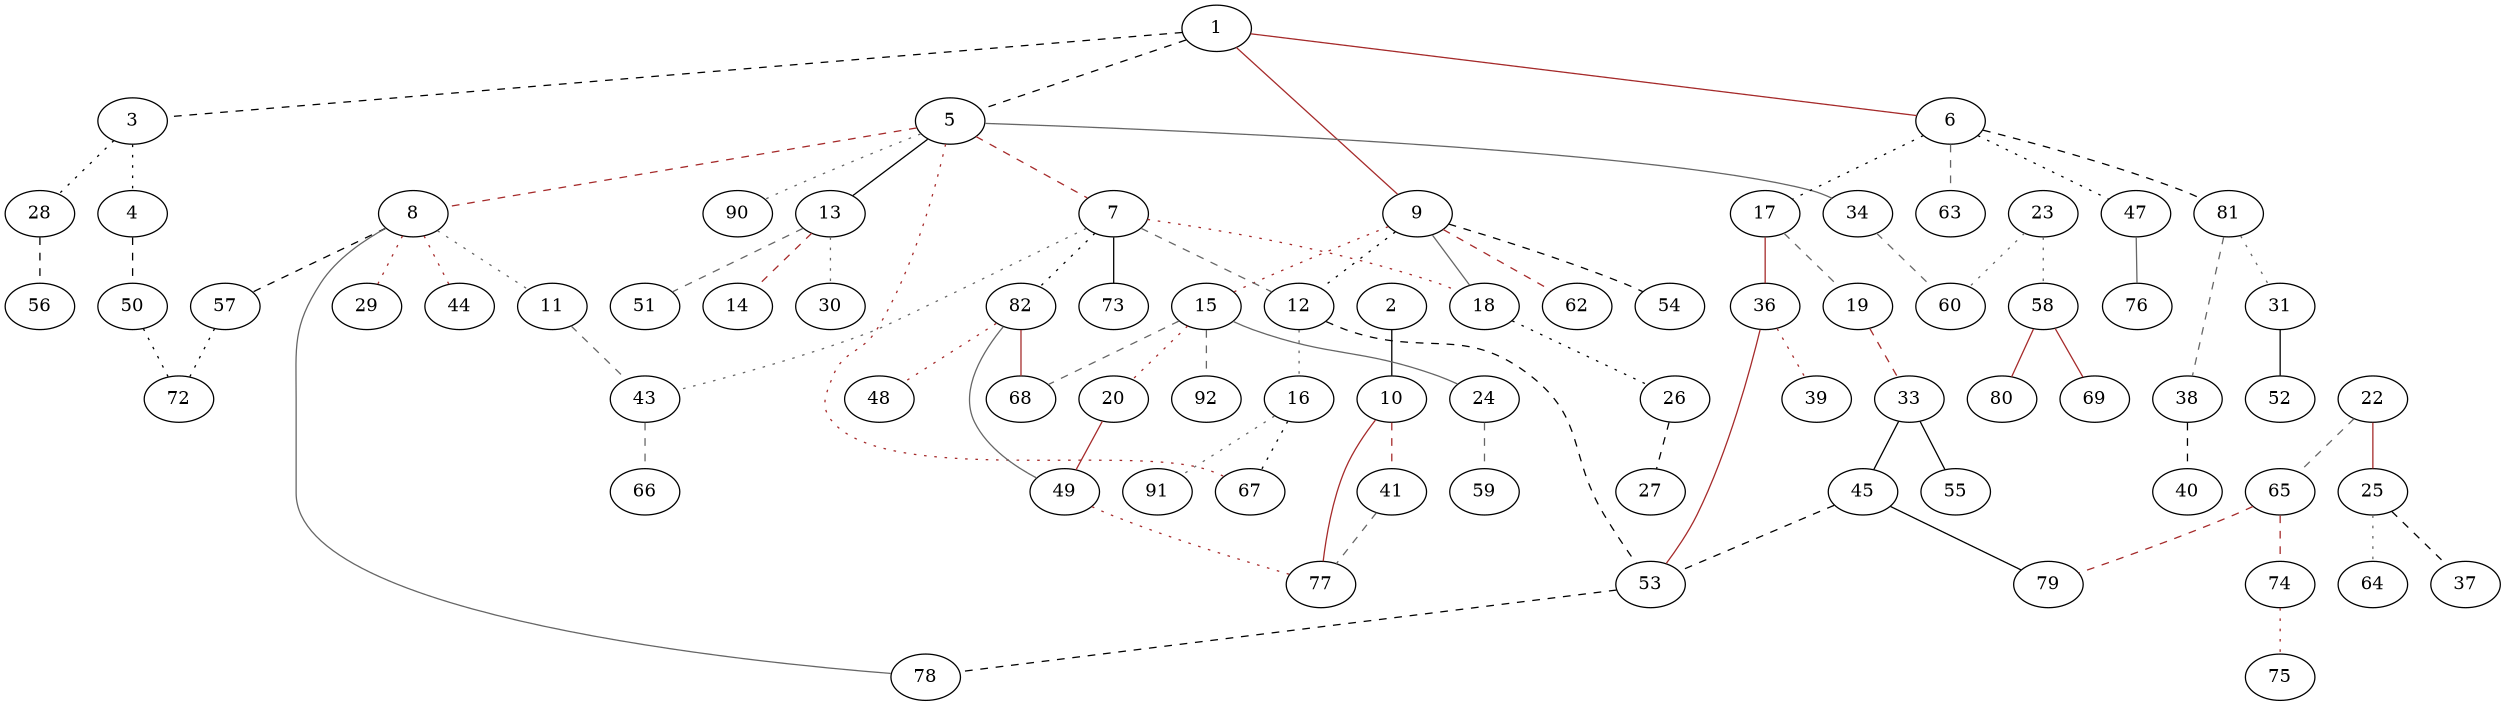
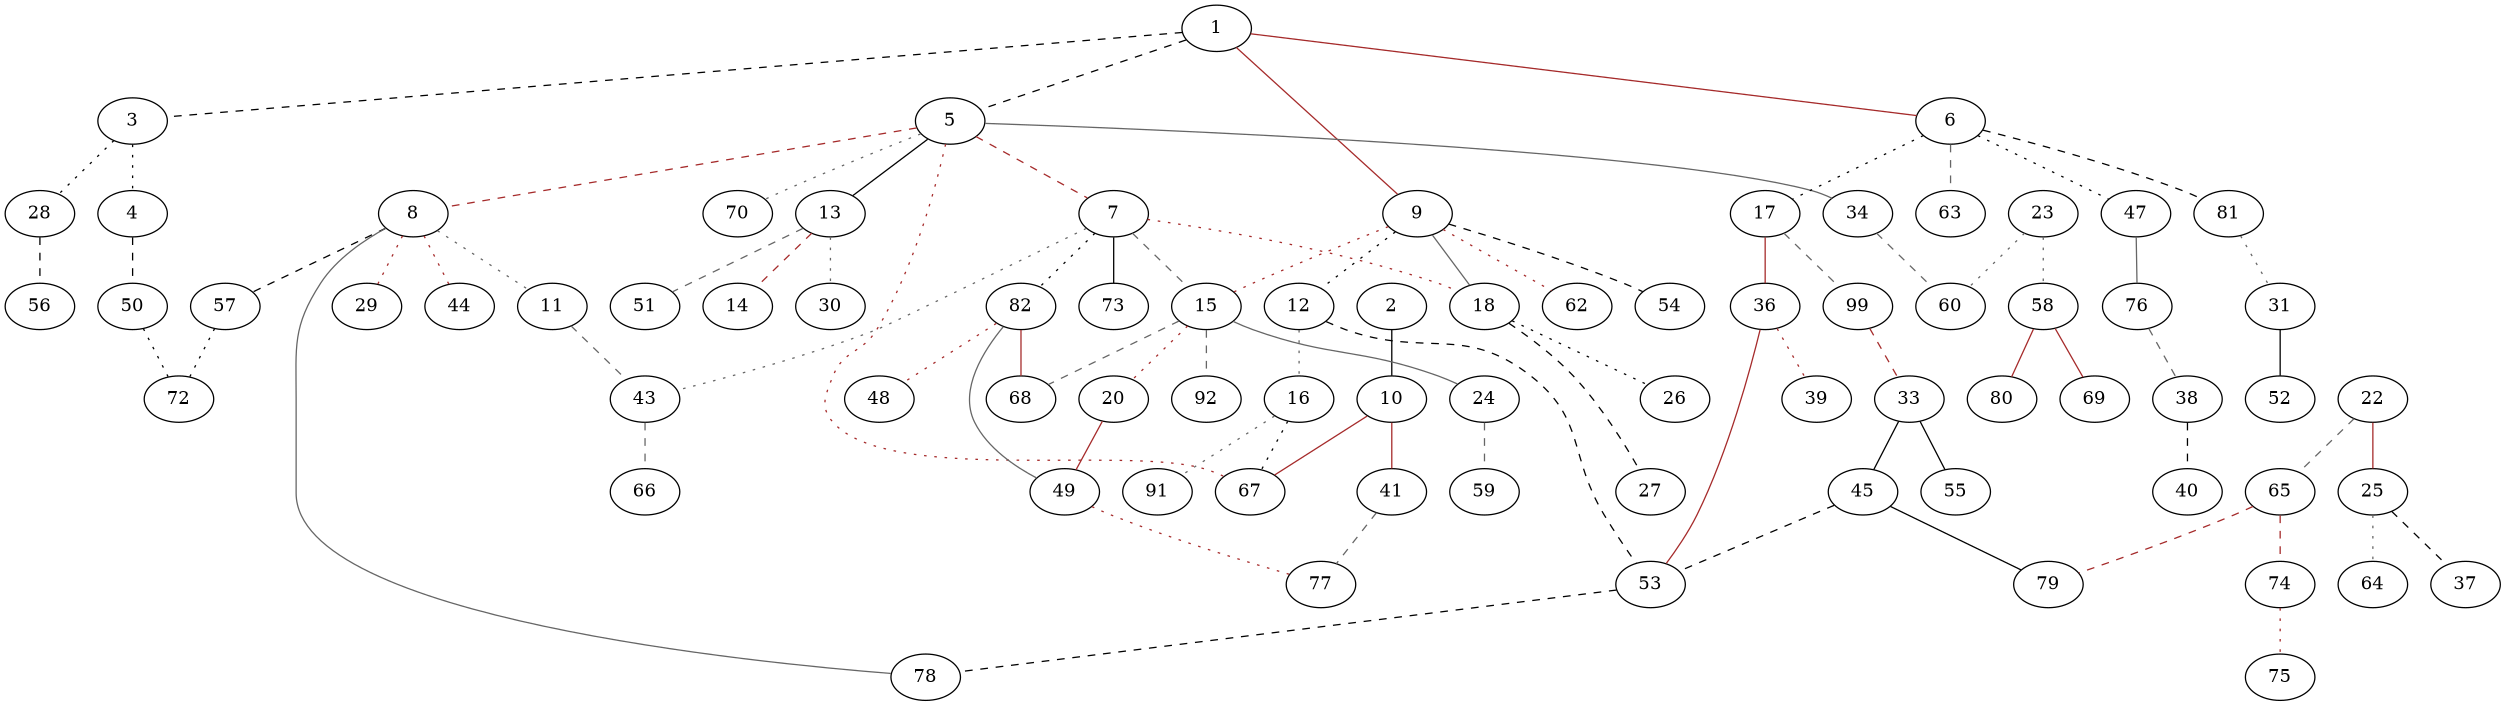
(738, 214) -> (738, 214)
(1206, 260) -> (1160, 260)
(1497, 260) -> (1497, 260)
(1858, 306) -> (1858, 306)
(2208, 306) -> (2162, 353)
(1392, 446) -> (1392, 446)
(1663, 446) -> (1584, 388)
(1339, 487) -> (1321, 446)
